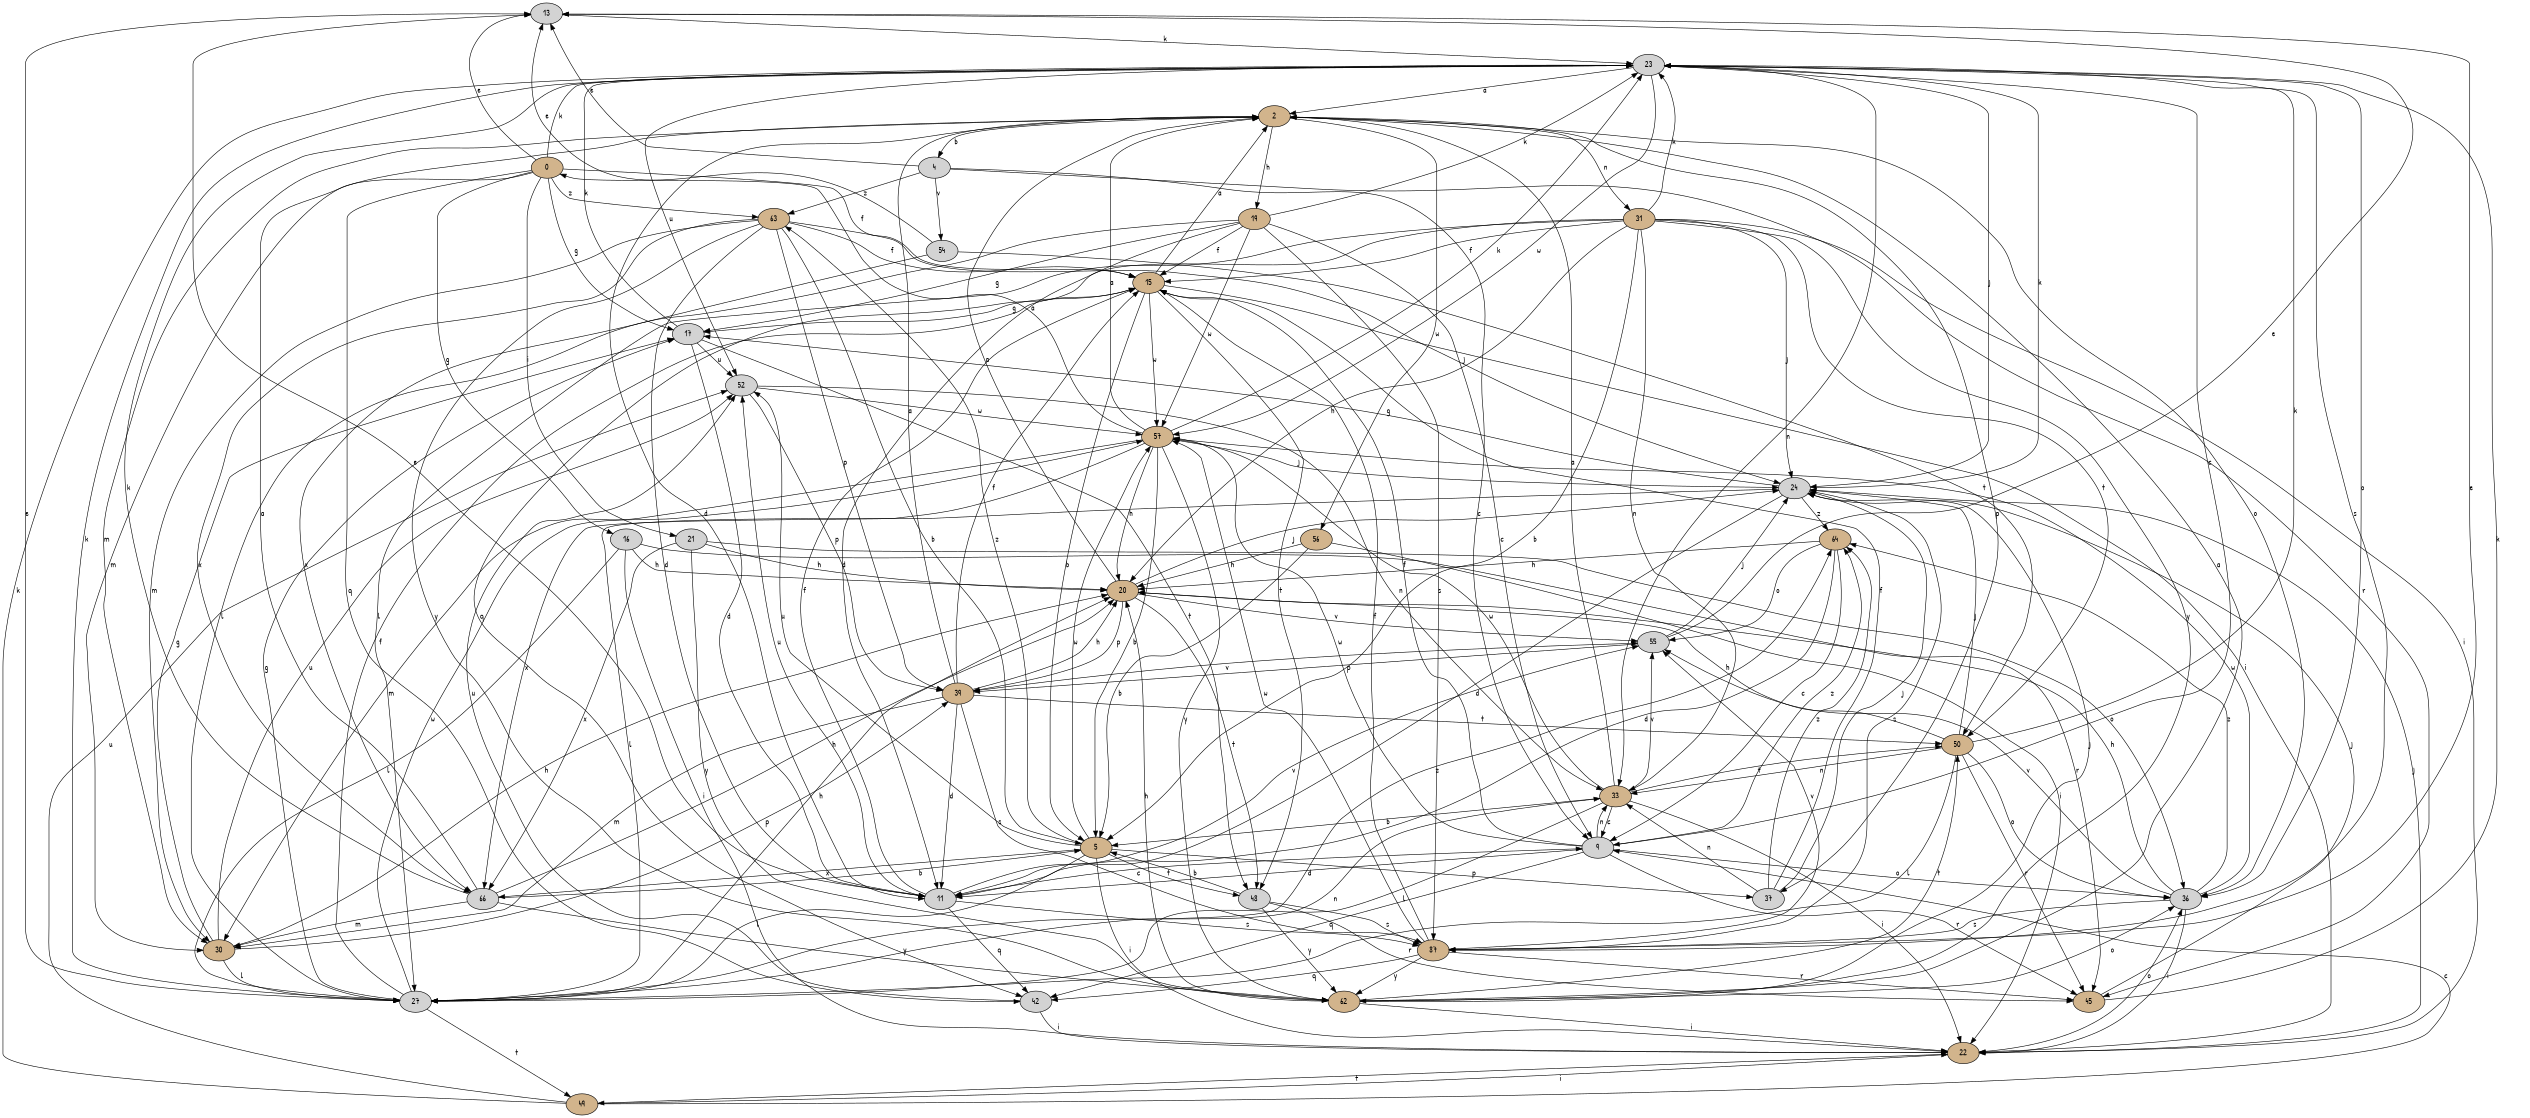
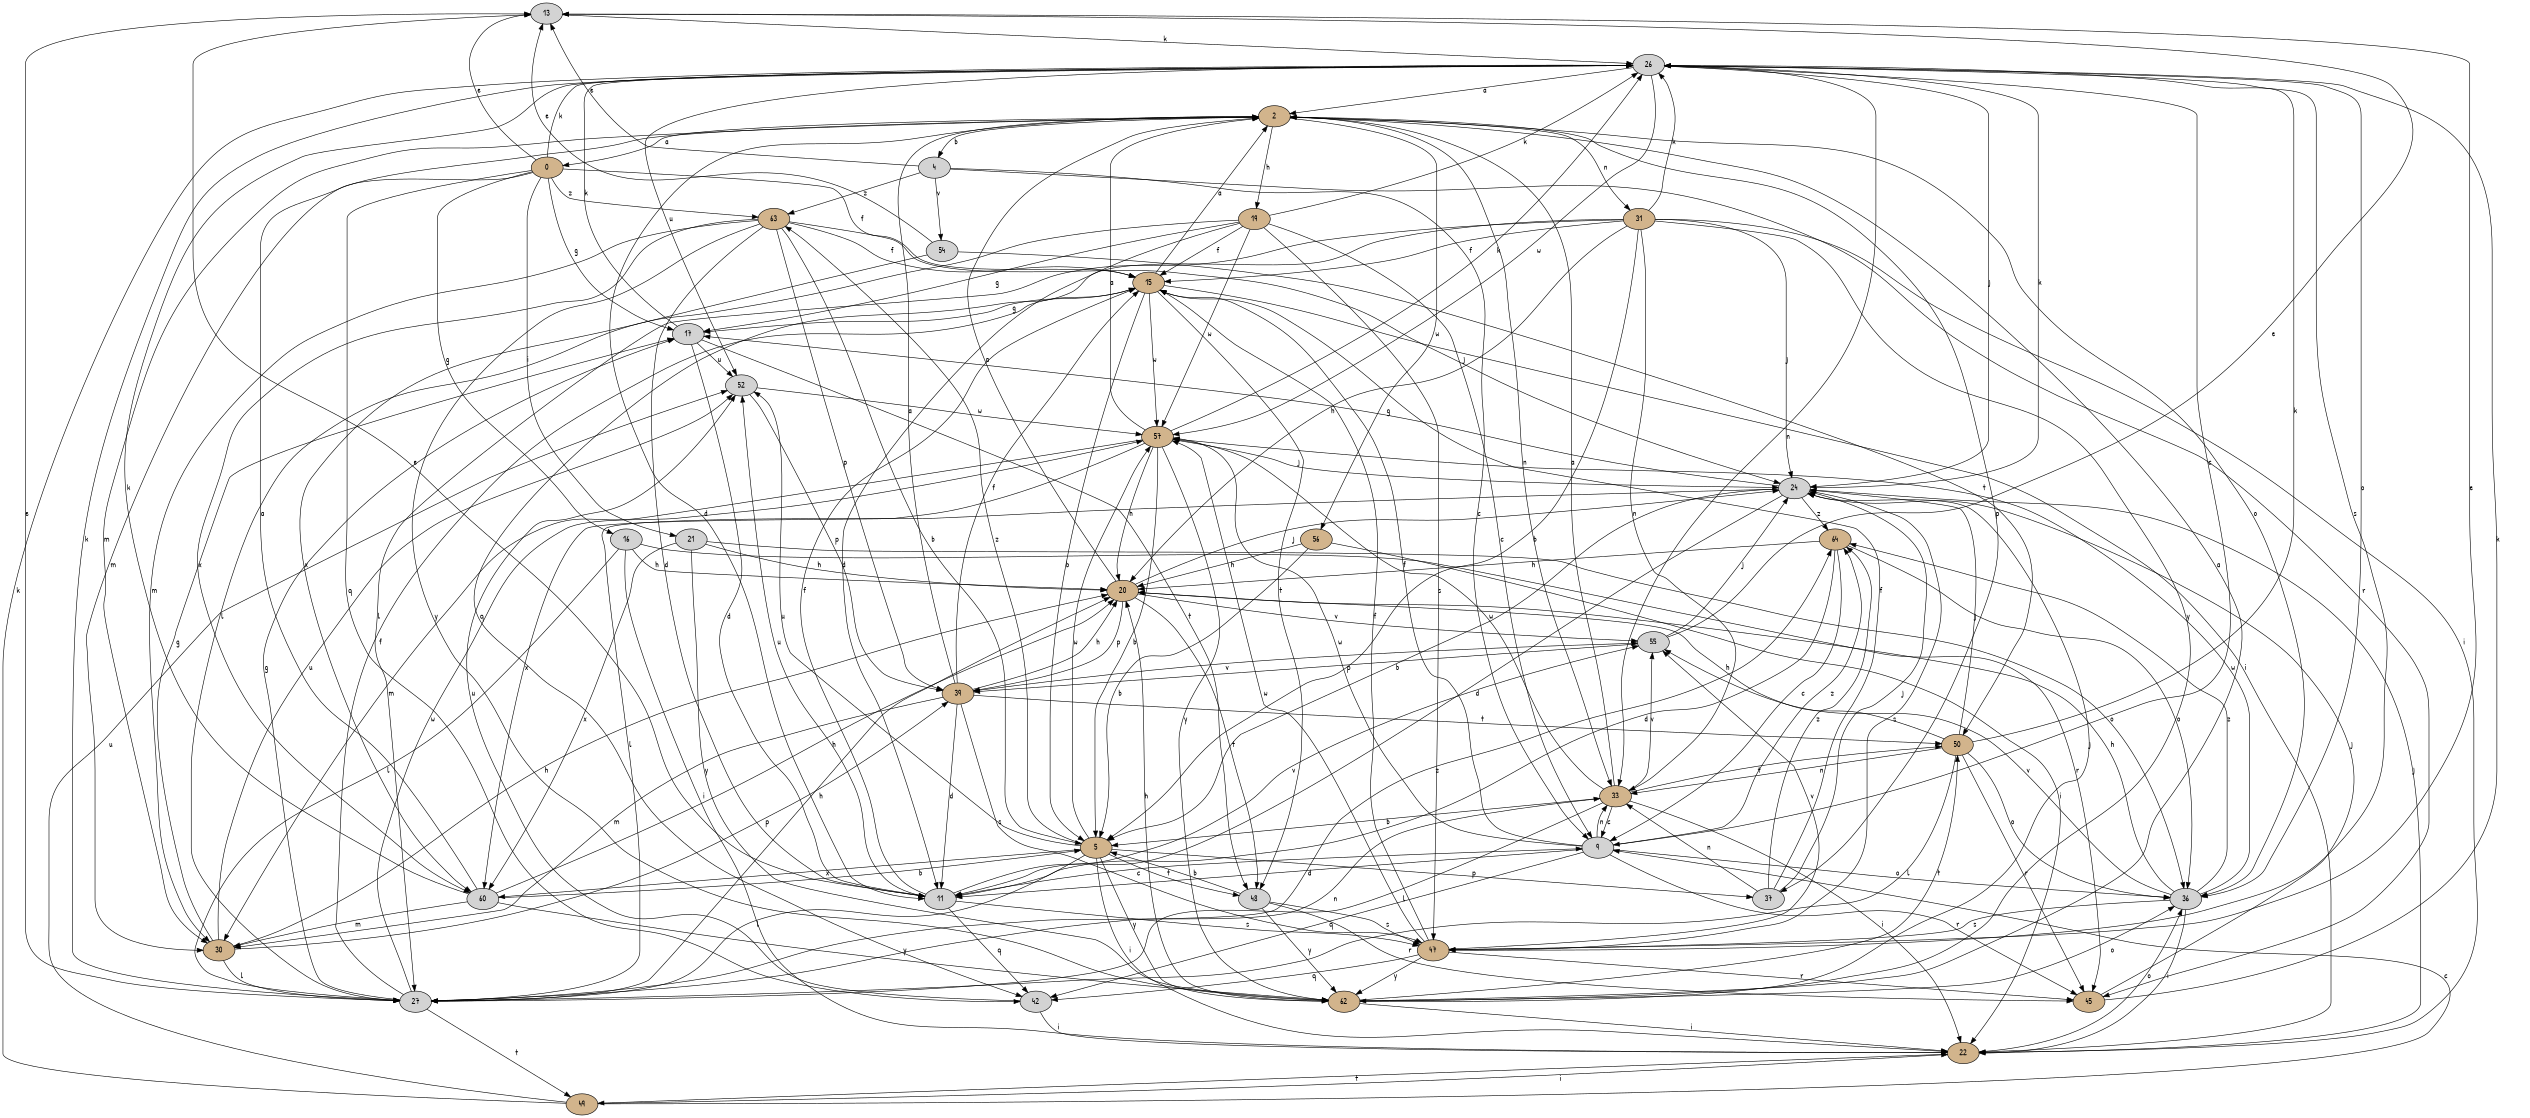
(1649, 65) -> (1649, 65)
(859, 254) -> (911, 122)
(1984, 420) -> none
(1255, 436) -> (1517, 384)
(1761, 617) -> (2103, 641)
none -> (1434, 647)
(483, 899) -> (483, 899)
(1433, 950) -> (1433, 950)
none -> (1156, 972)
